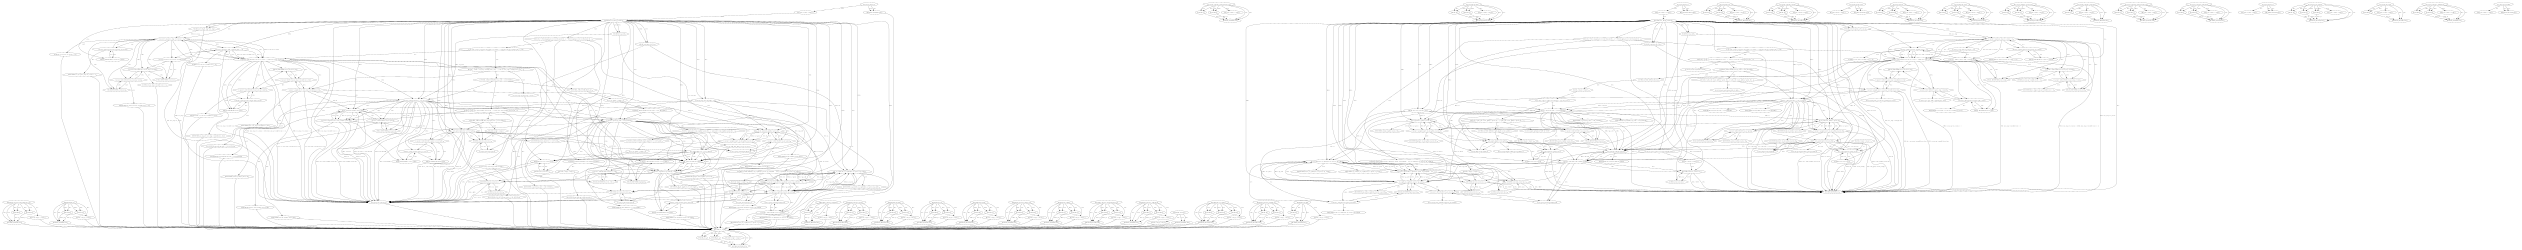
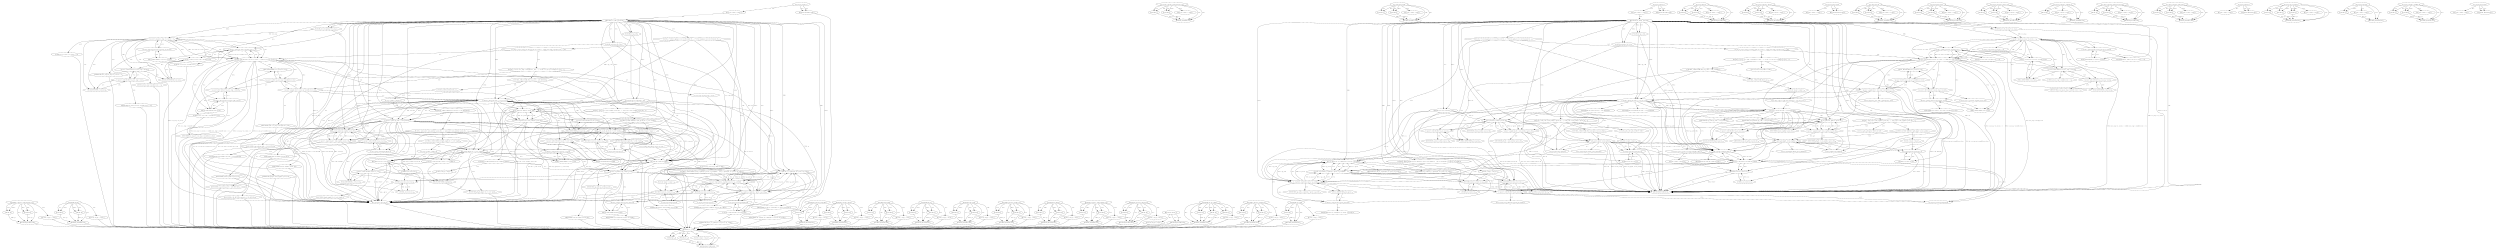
none -> (1589, 131)
(643, 171) -> (457, 188)
